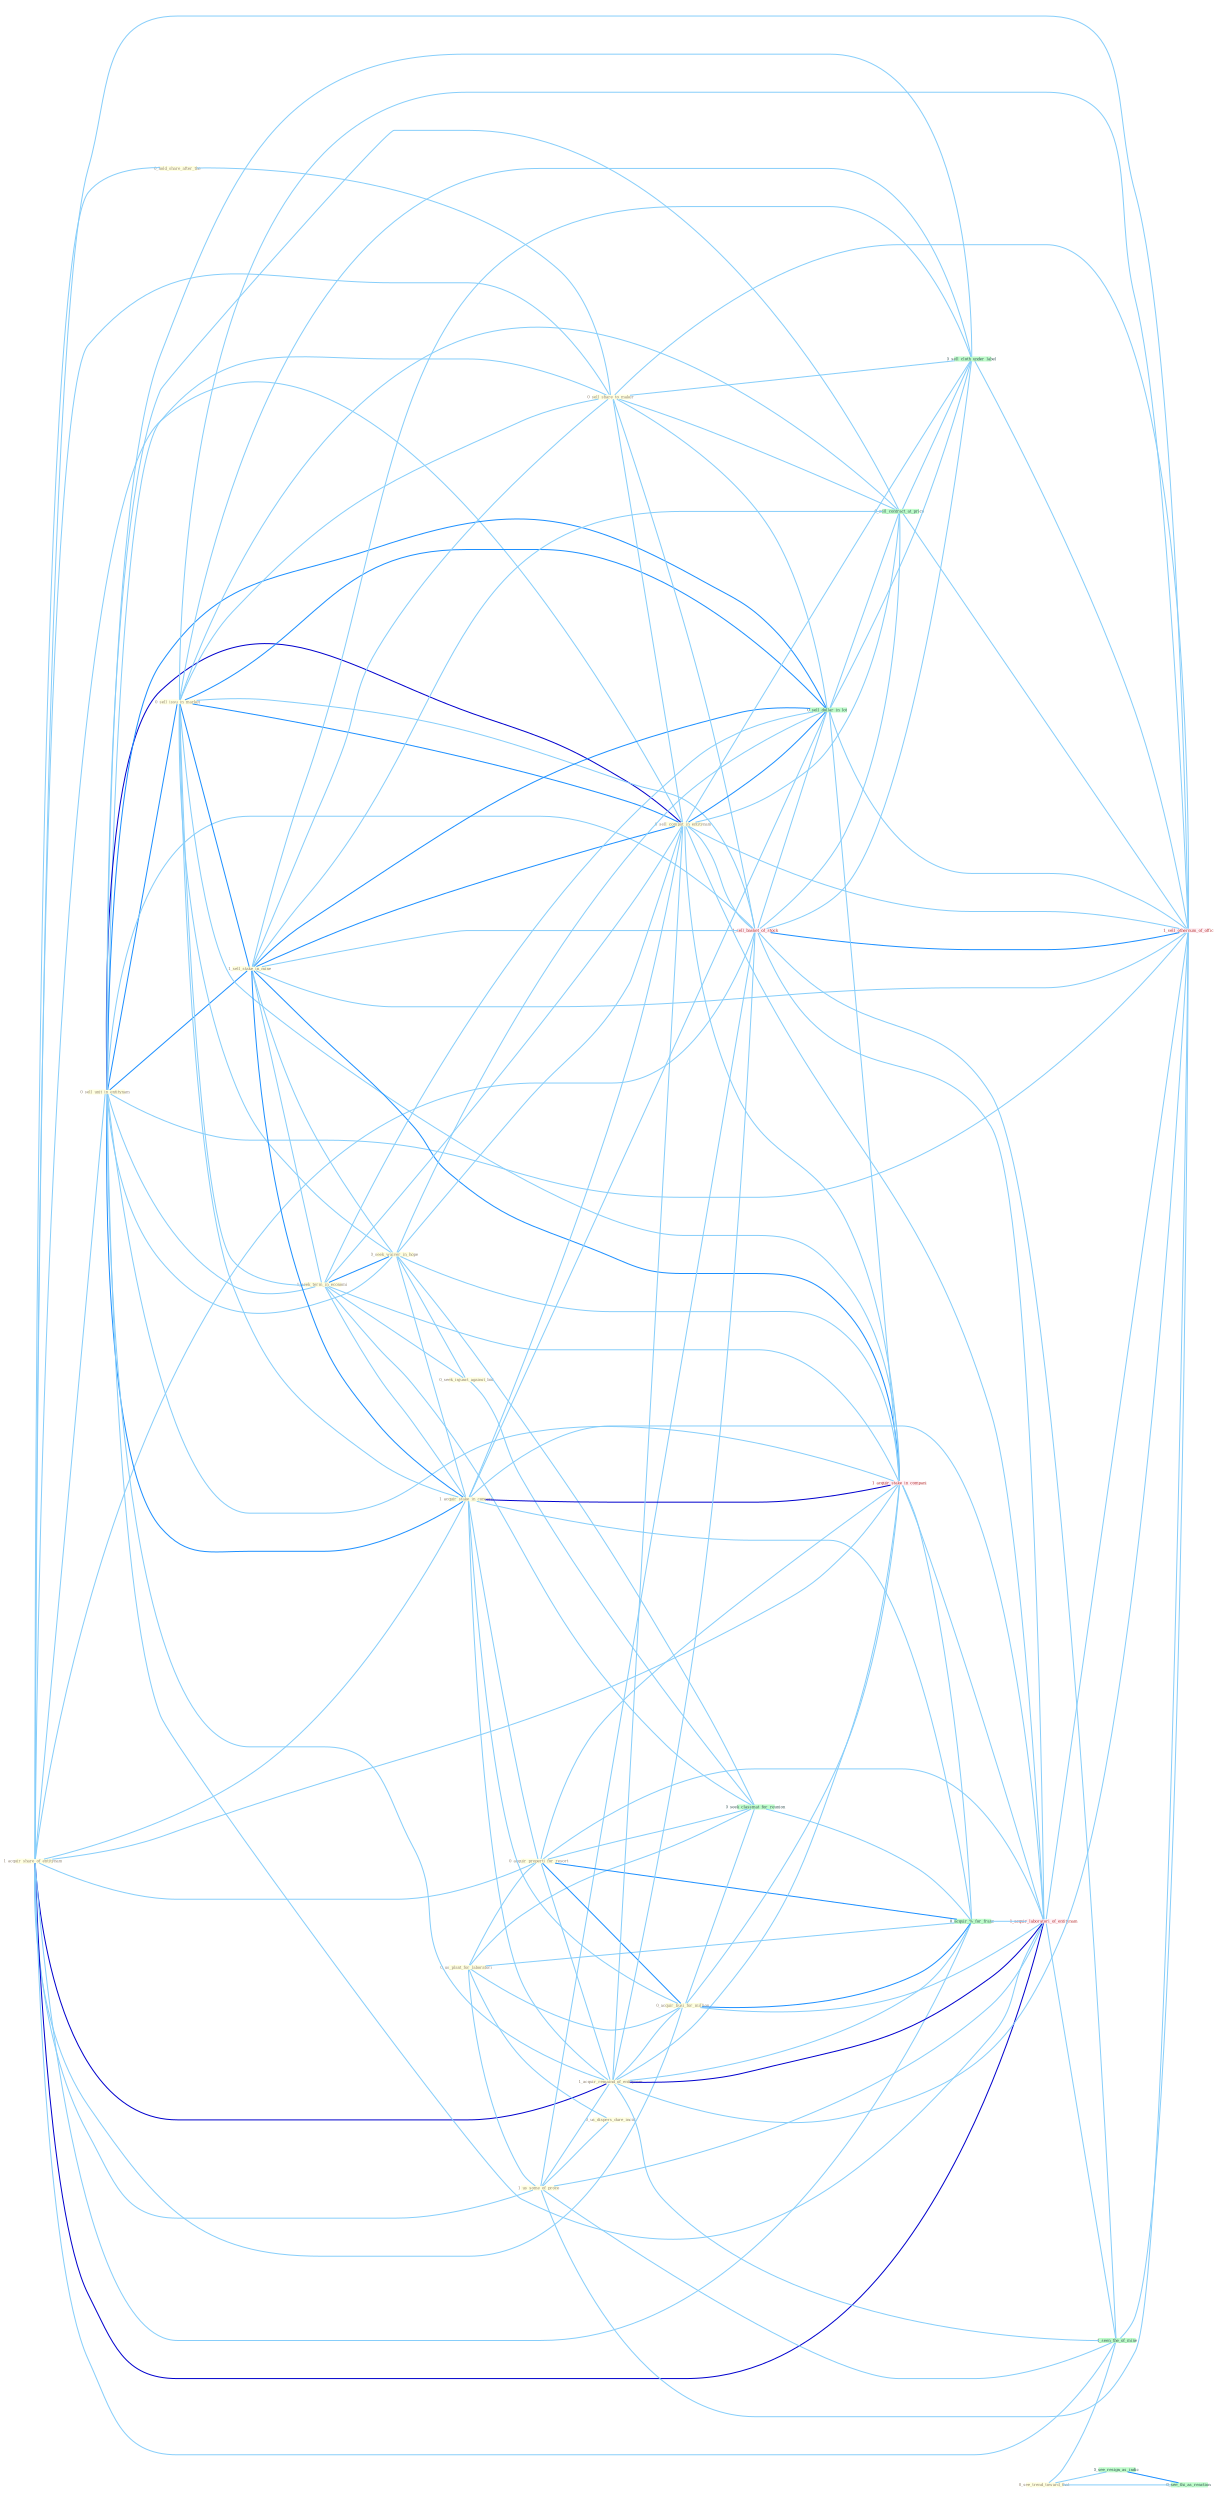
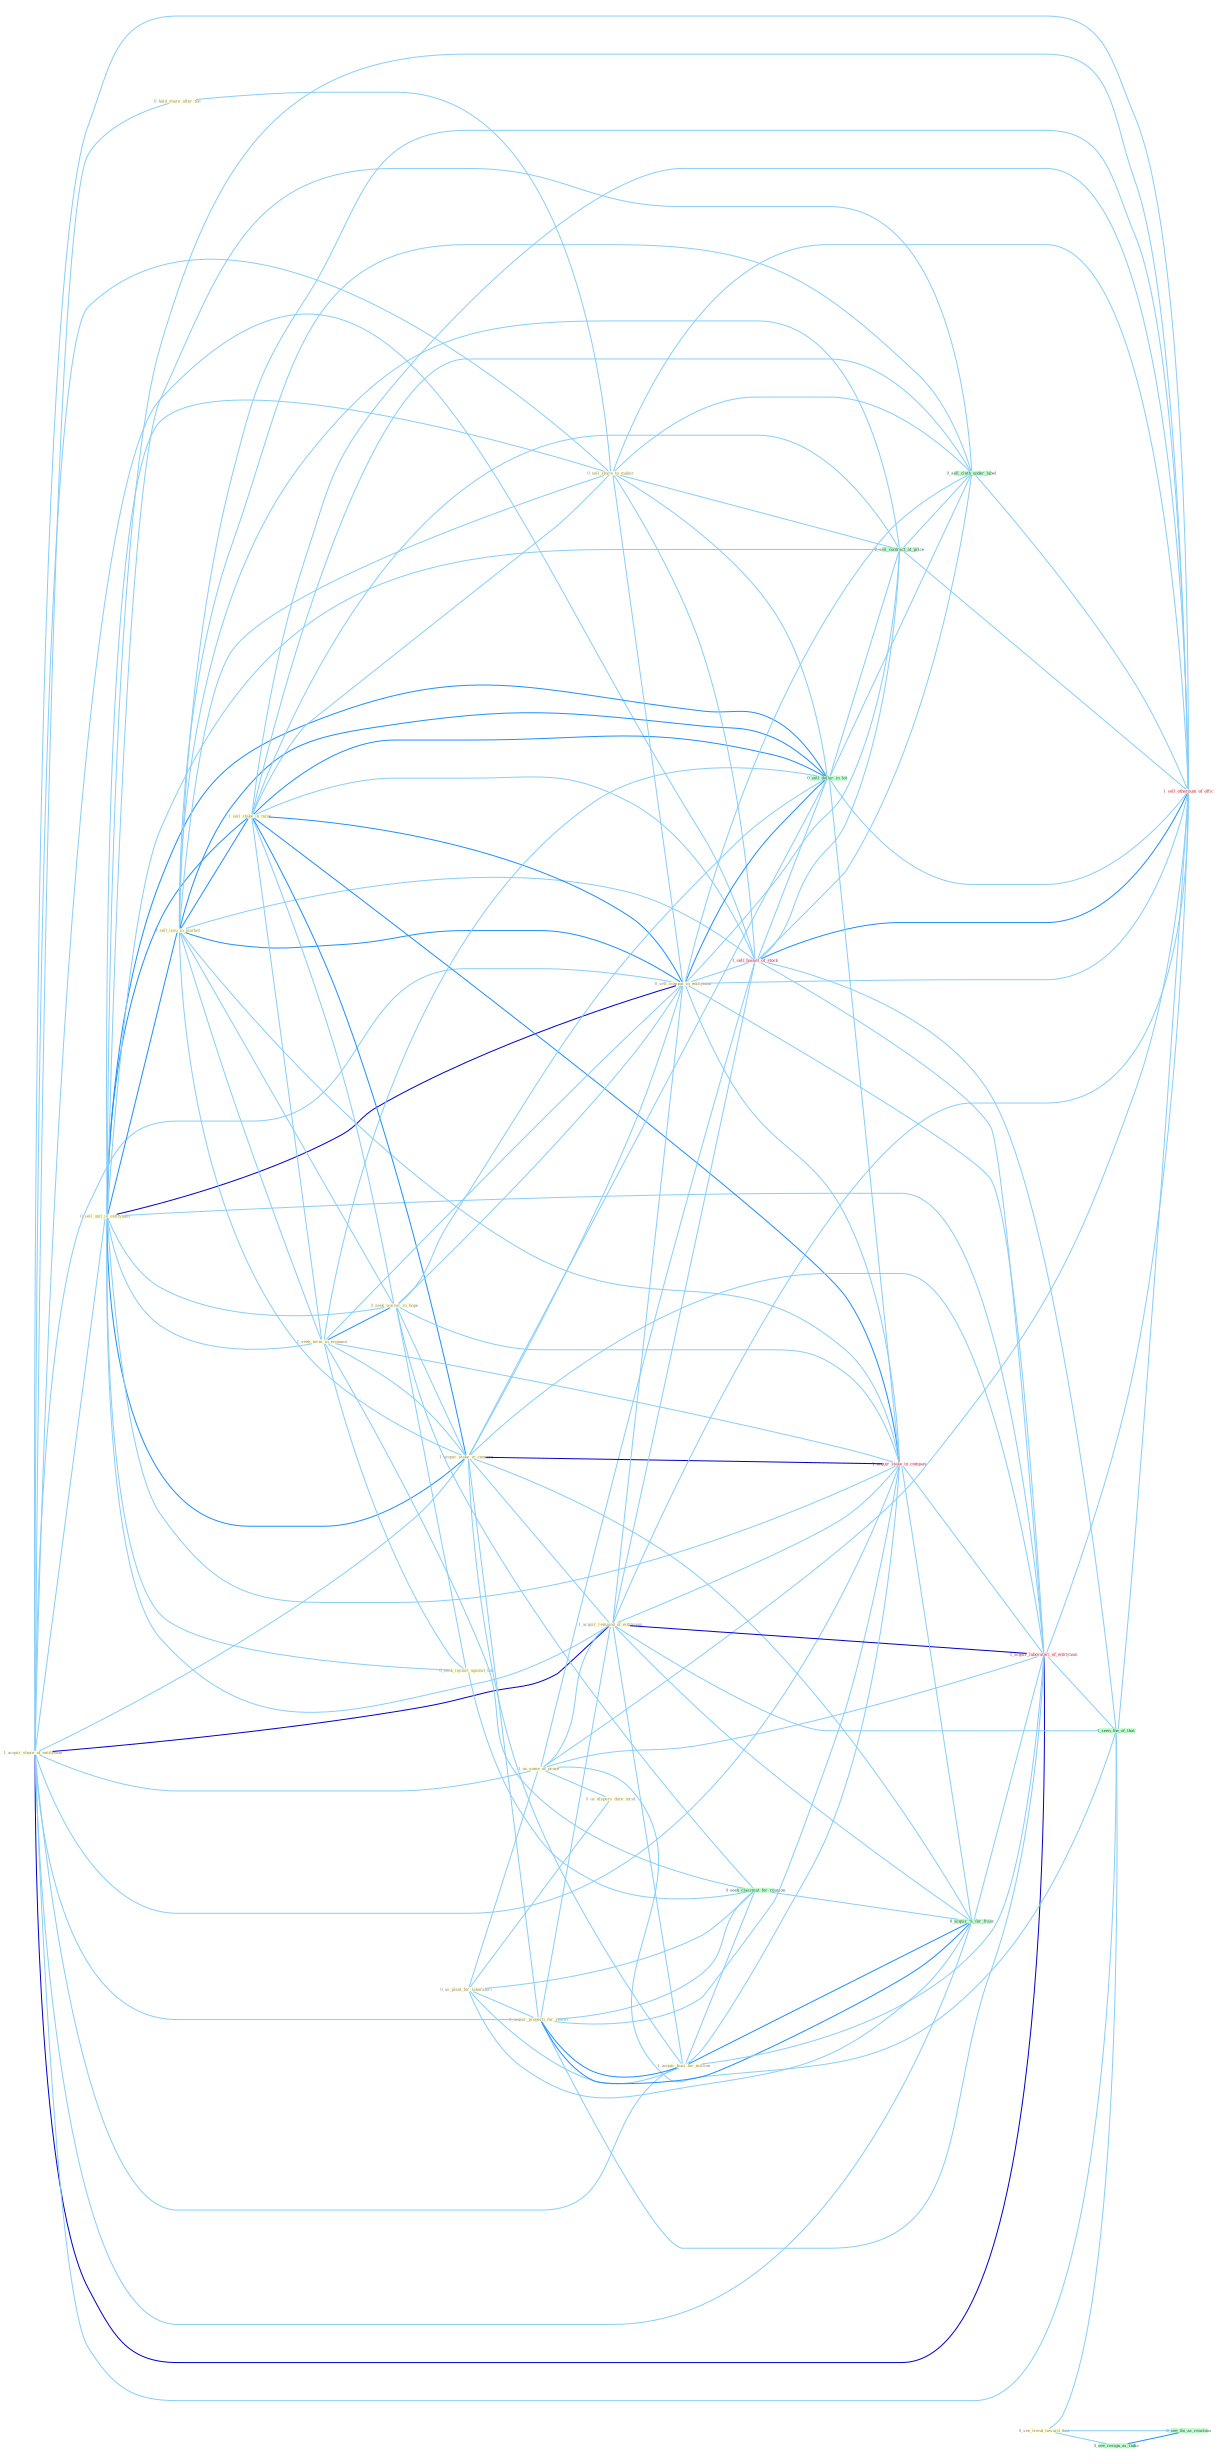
(350, 816) -> (143, 1583)
(684, 2006) -> (684, 2066)
(1117, 2340) -> (1117, 1731)
